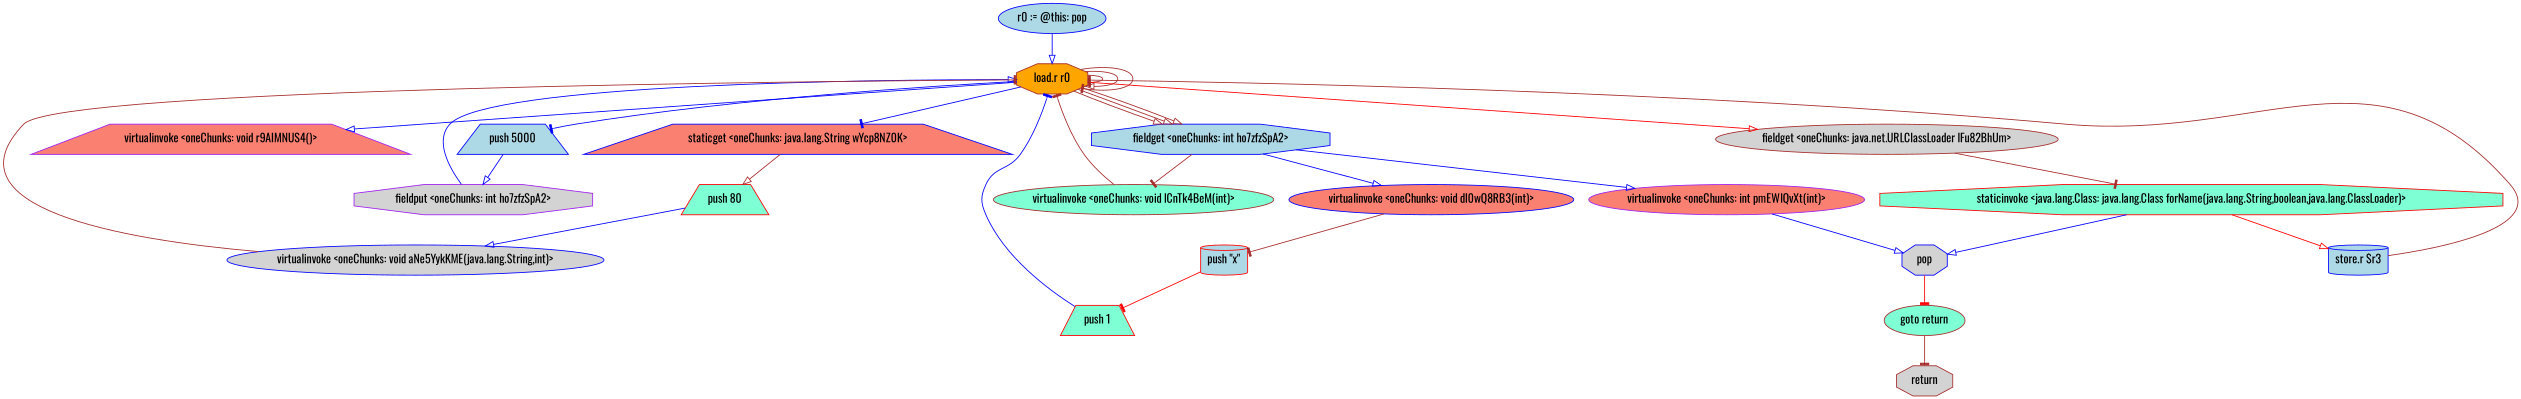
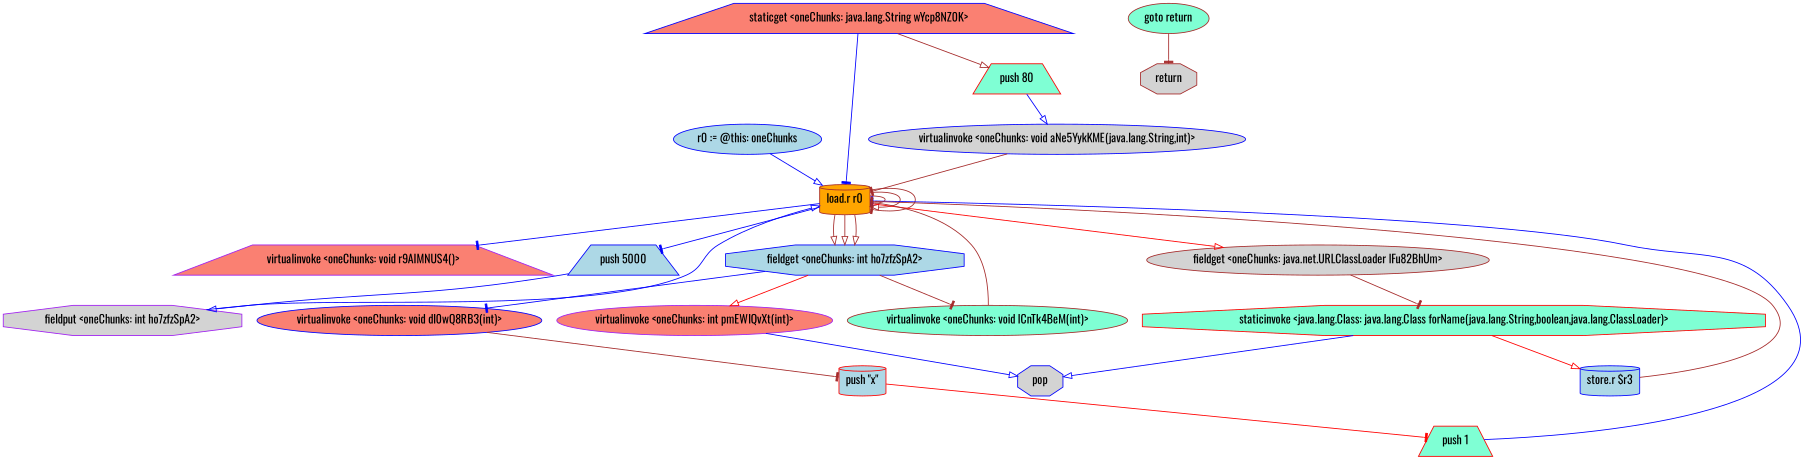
(1052, 18) -> (748, 139)
(1052, 79) -> (845, 200)
(942, 105) -> (852, 107)
(653, 108) -> (650, 224)
(1318, 169) -> (682, 282)
(1461, 169) -> (773, 289)
(1925, 288) -> none
